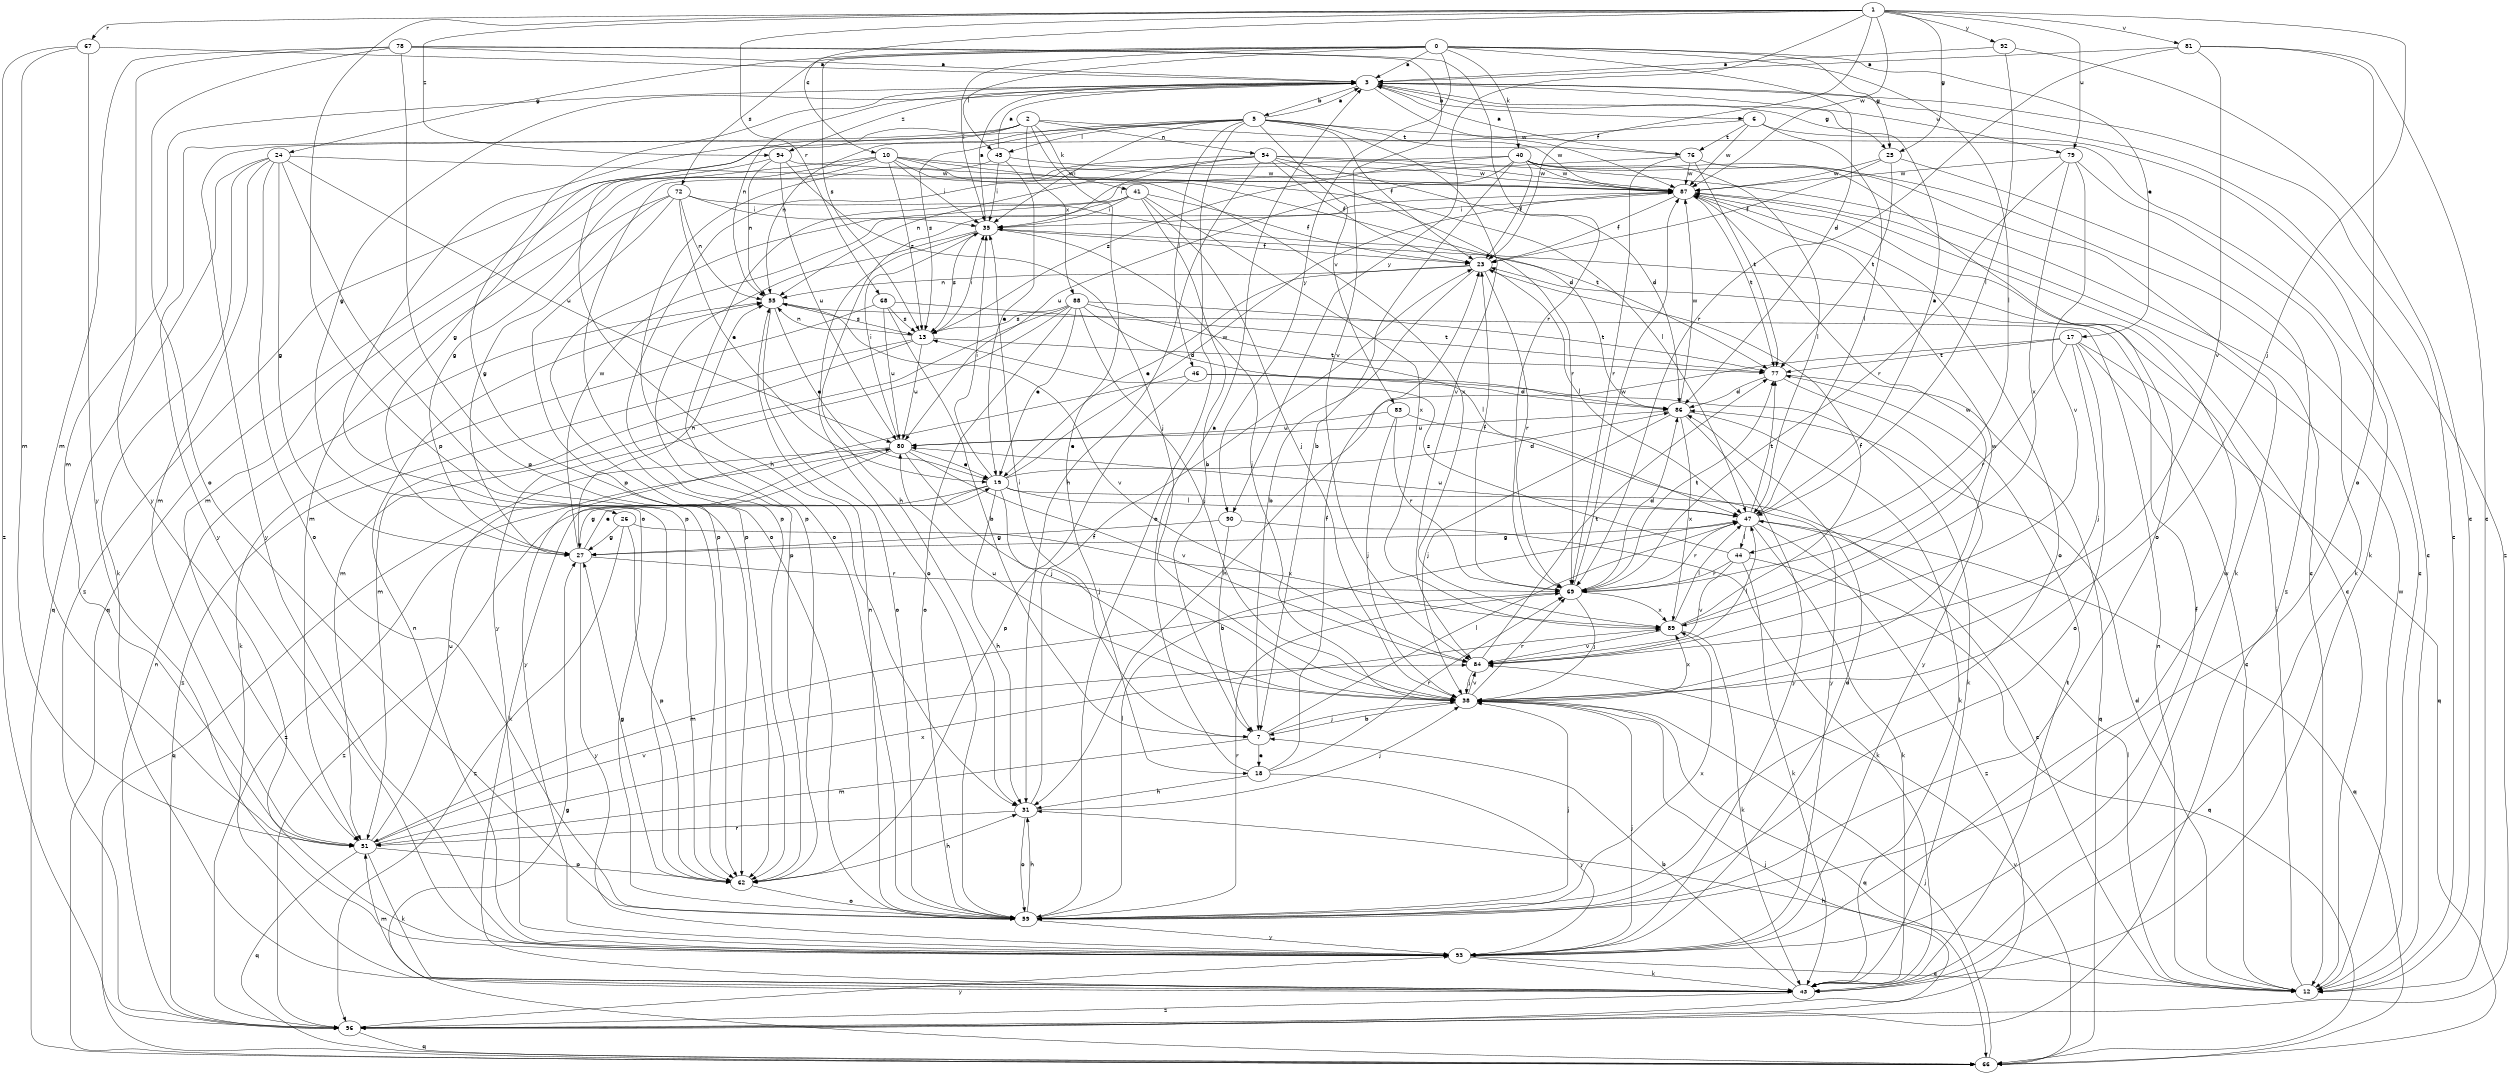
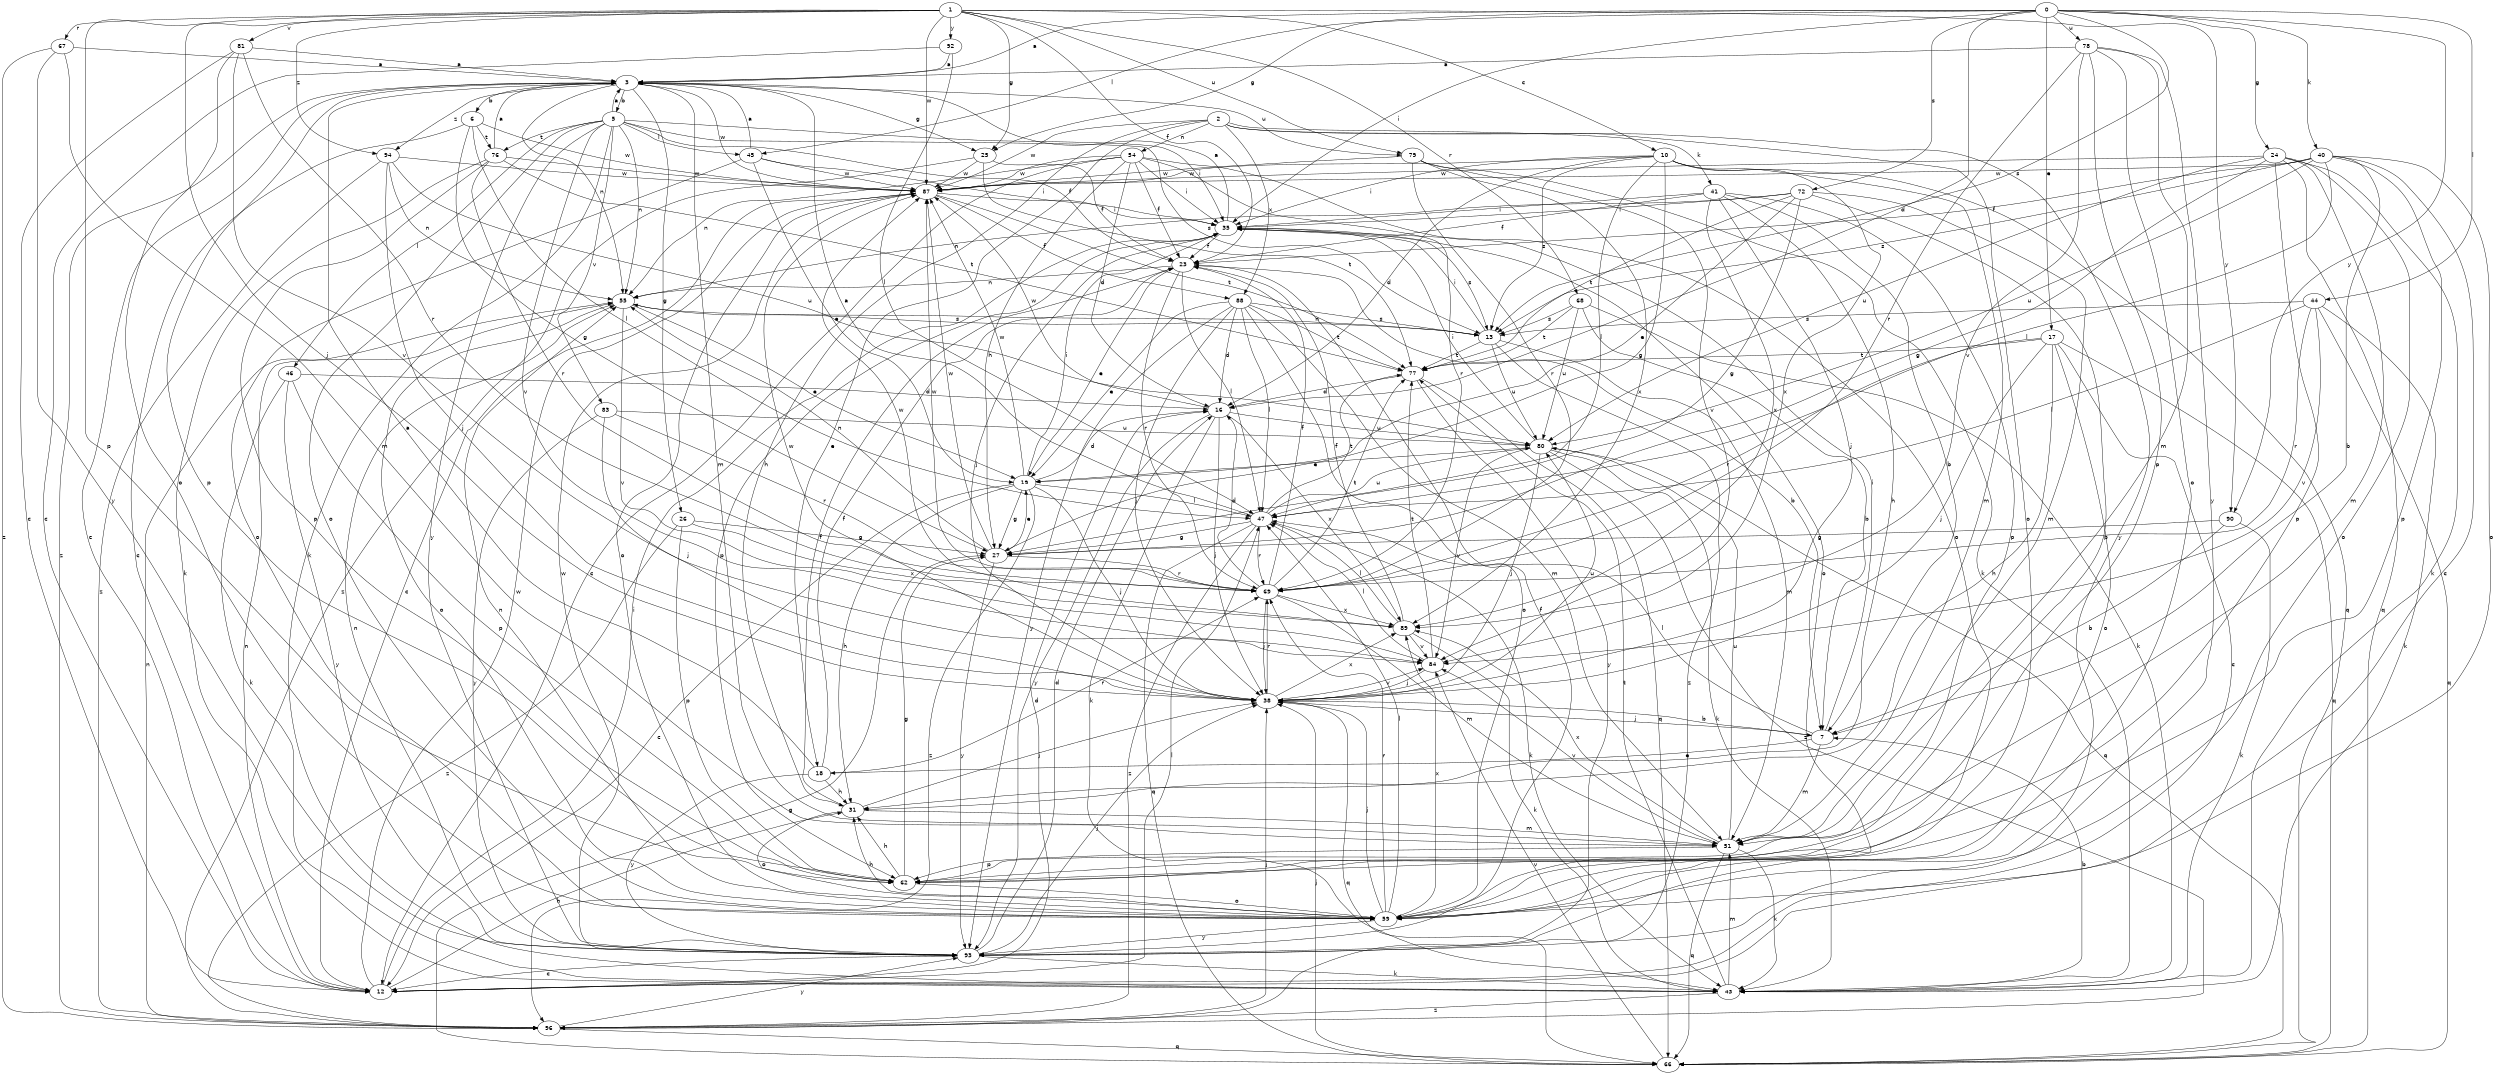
none -> (2066, 27)
(1587, 233) -> (1075, 263)
(1679, 410) -> (1219, 410)
(1081, 458) -> (991, 341)
(1744, 535) -> (1803, 468)
(737, 828) -> (1529, 828)
